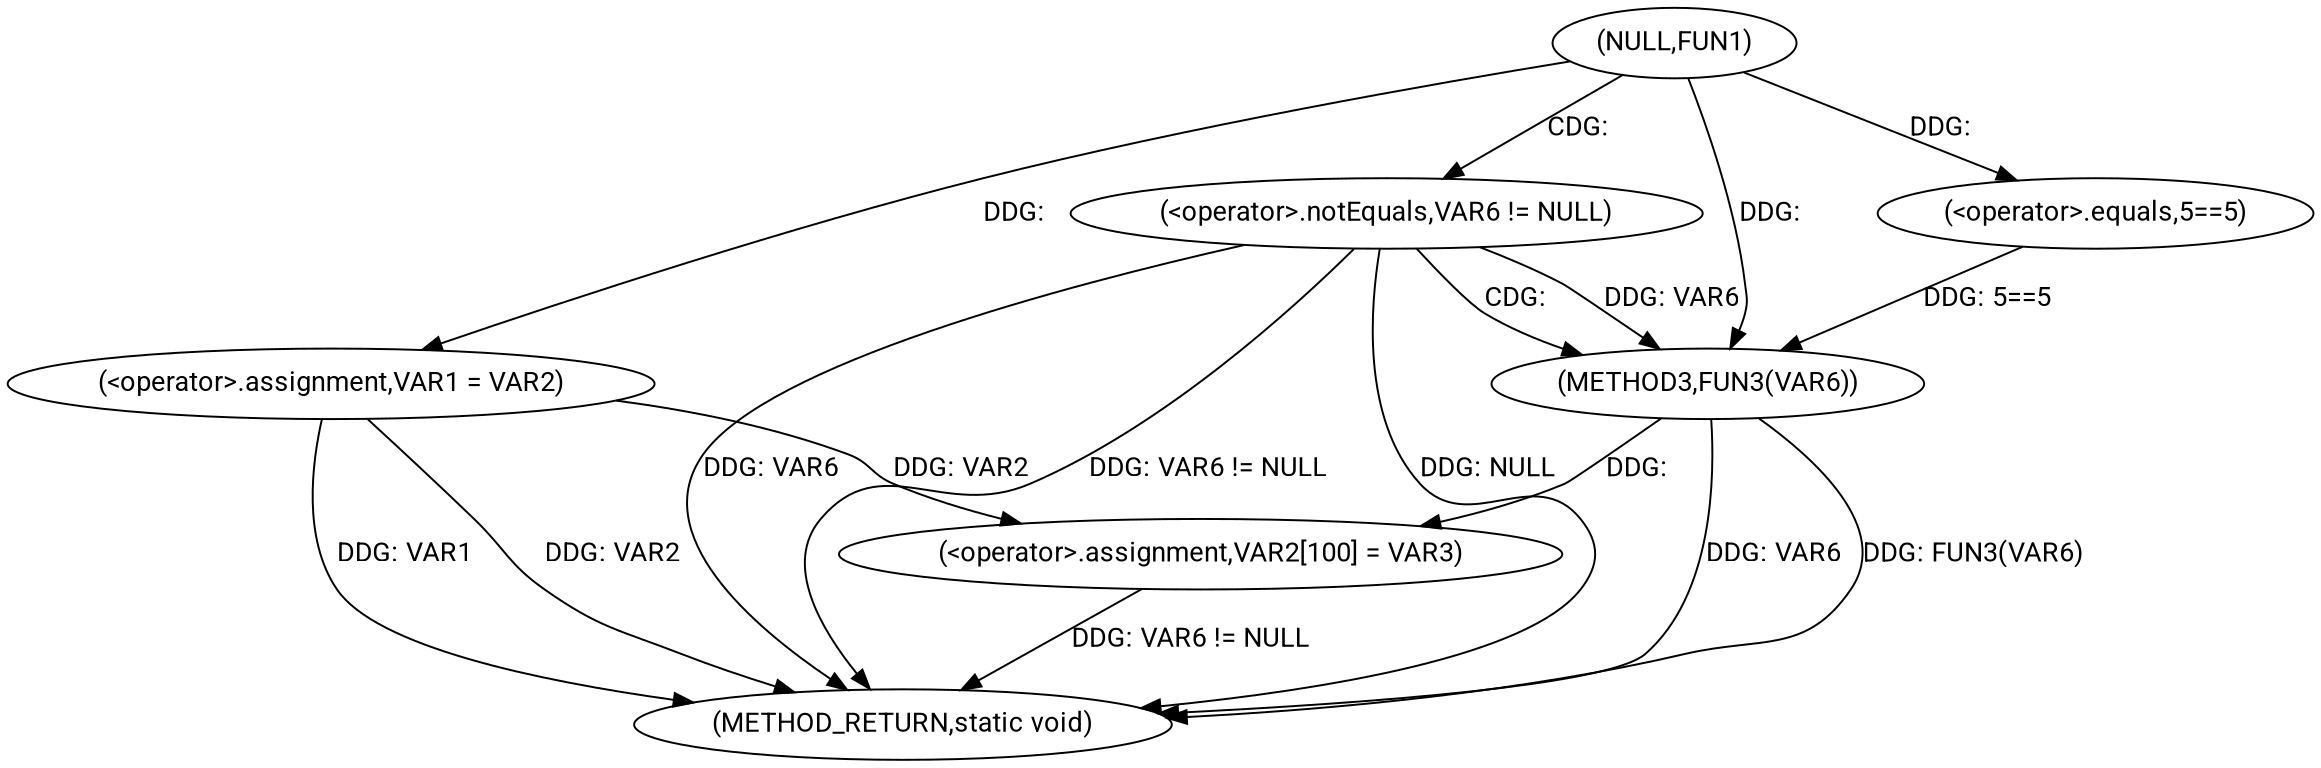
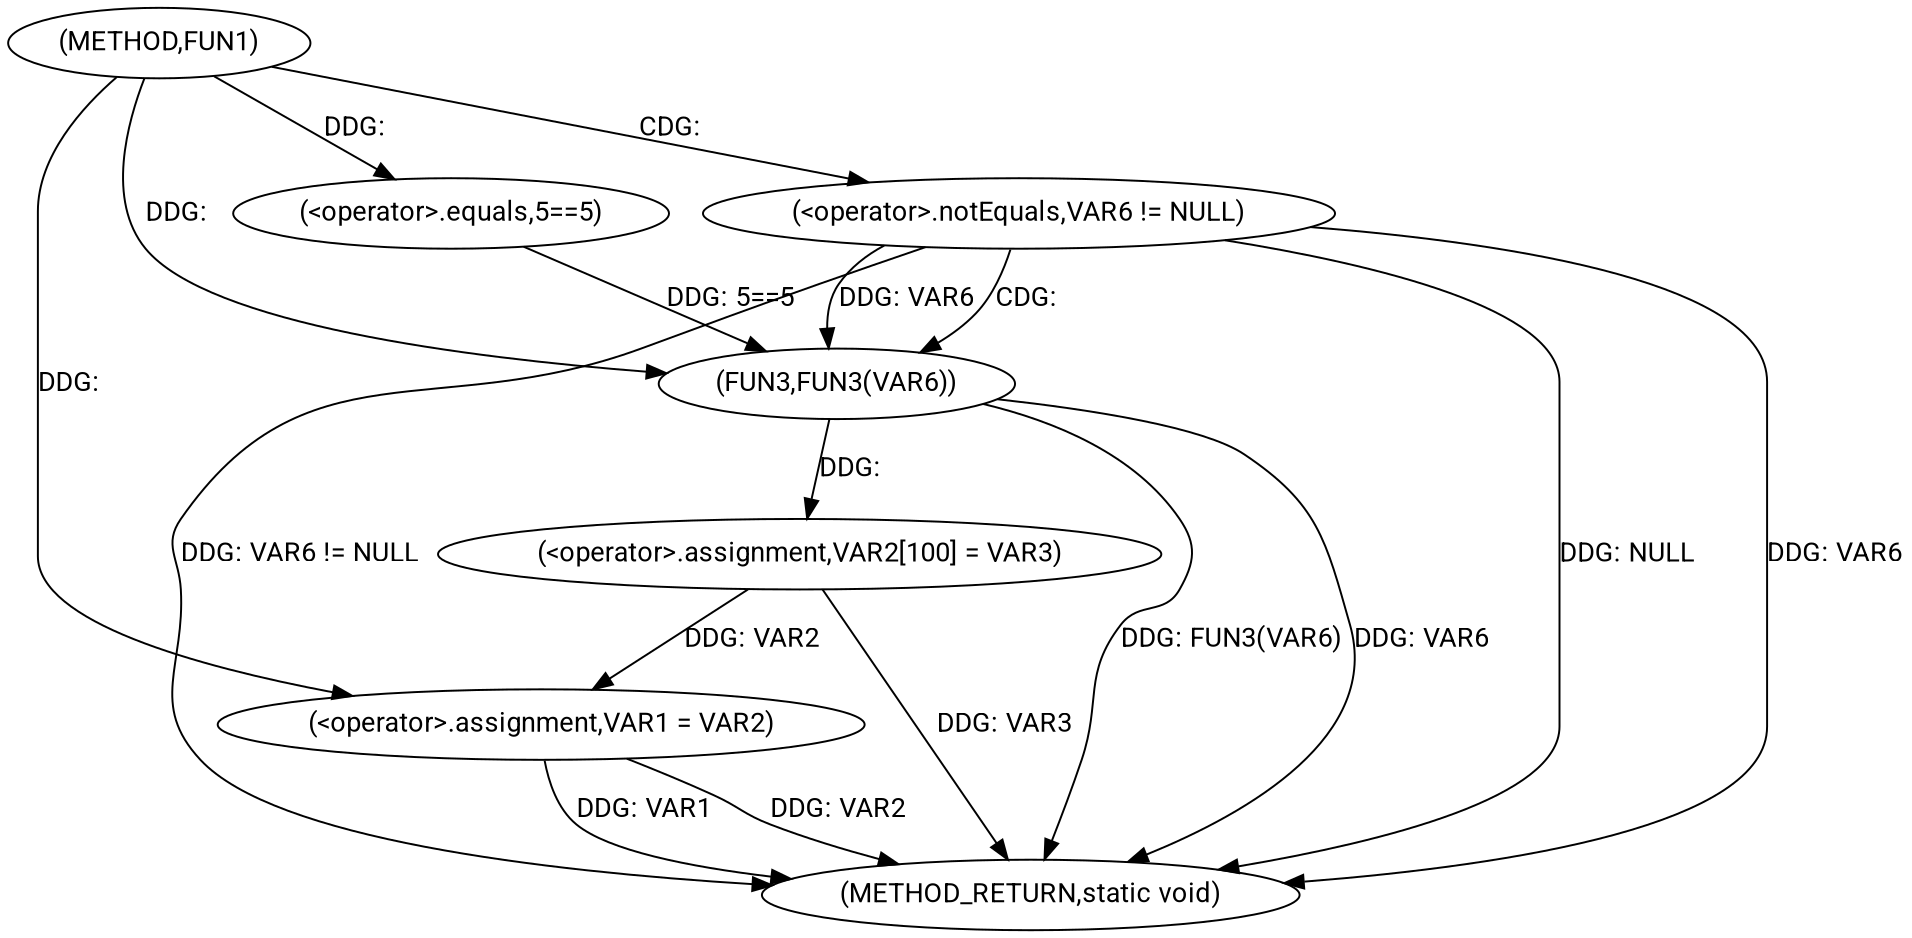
(1675, 43) -> (159, 43)
(1708, 384) -> (837, 384)
(815, 443) -> (679, 634)
(1191, 639) -> (1005, 725)
